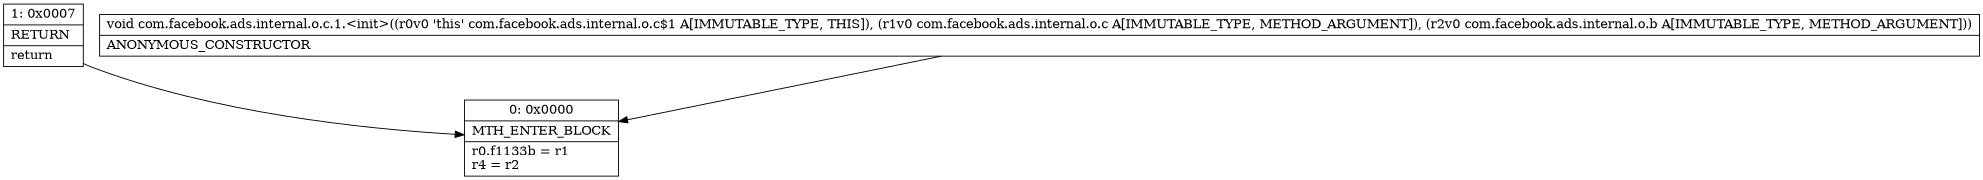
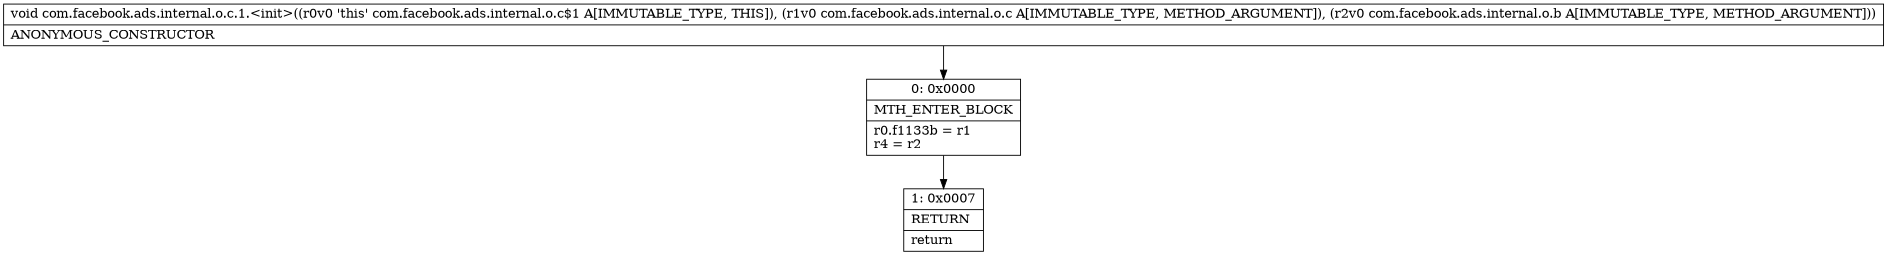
(267, 113) -> (944, 168)
